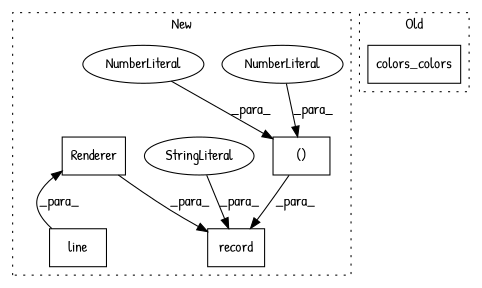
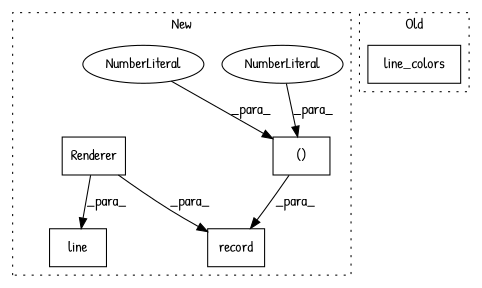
(414, 64) -> (414, 64)
(199, 156) -> none
(37, 202) -> (87, 197)
